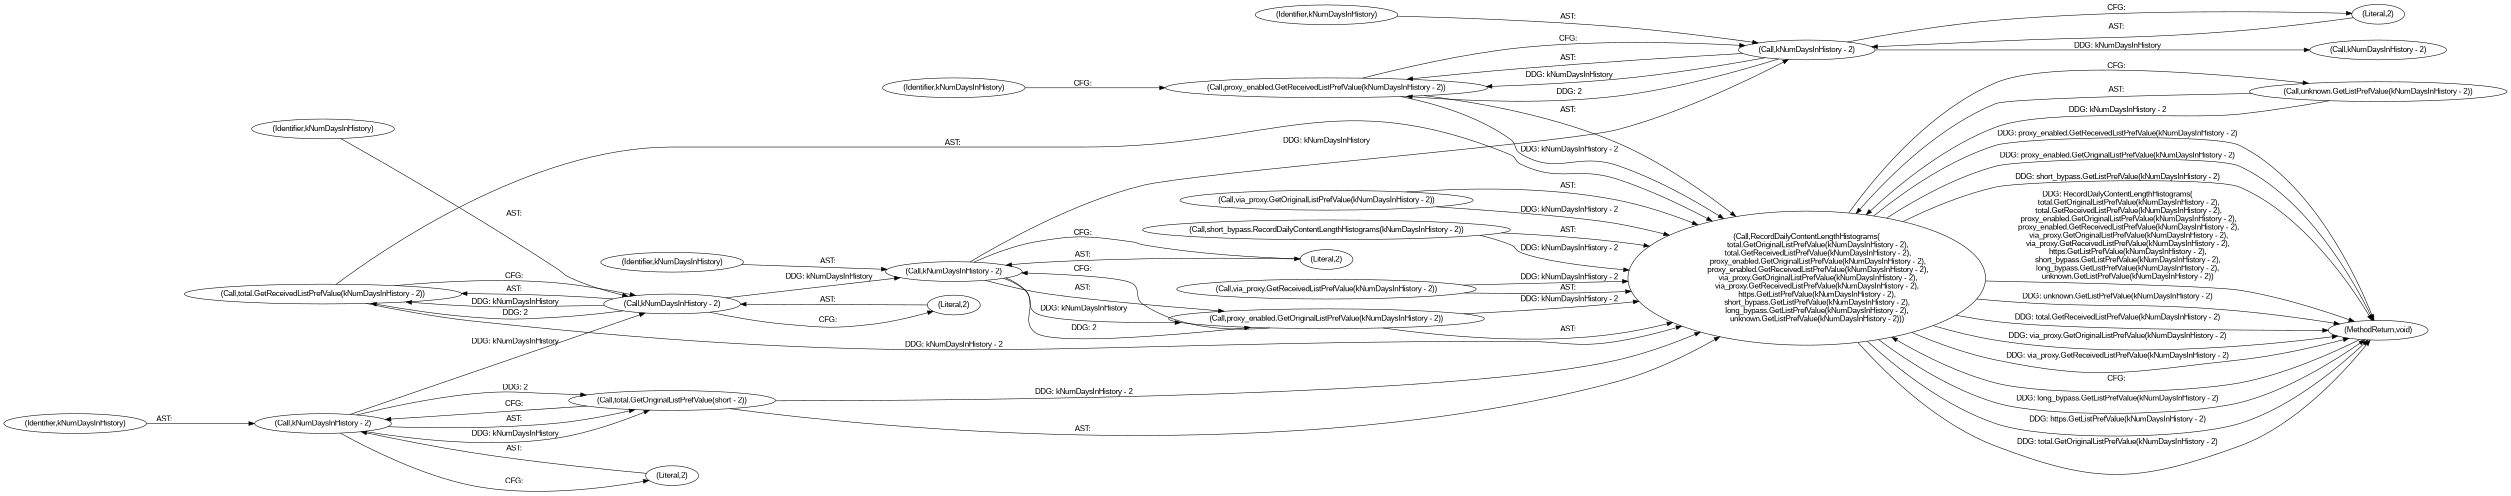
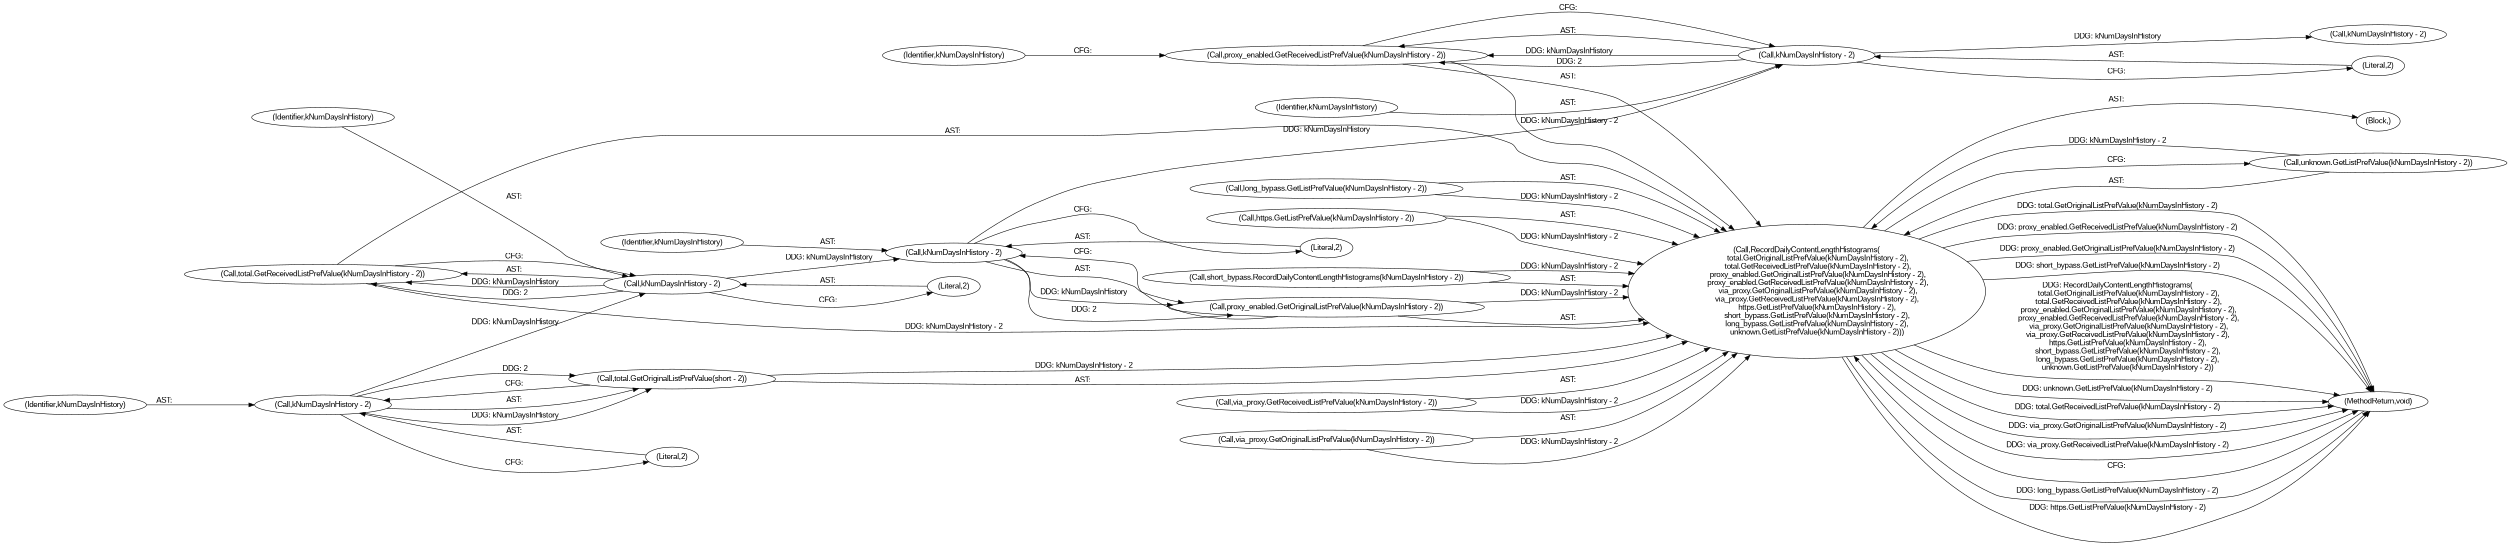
none -> (2378, 121)
none -> (1326, 189)
none -> (1326, 218)
